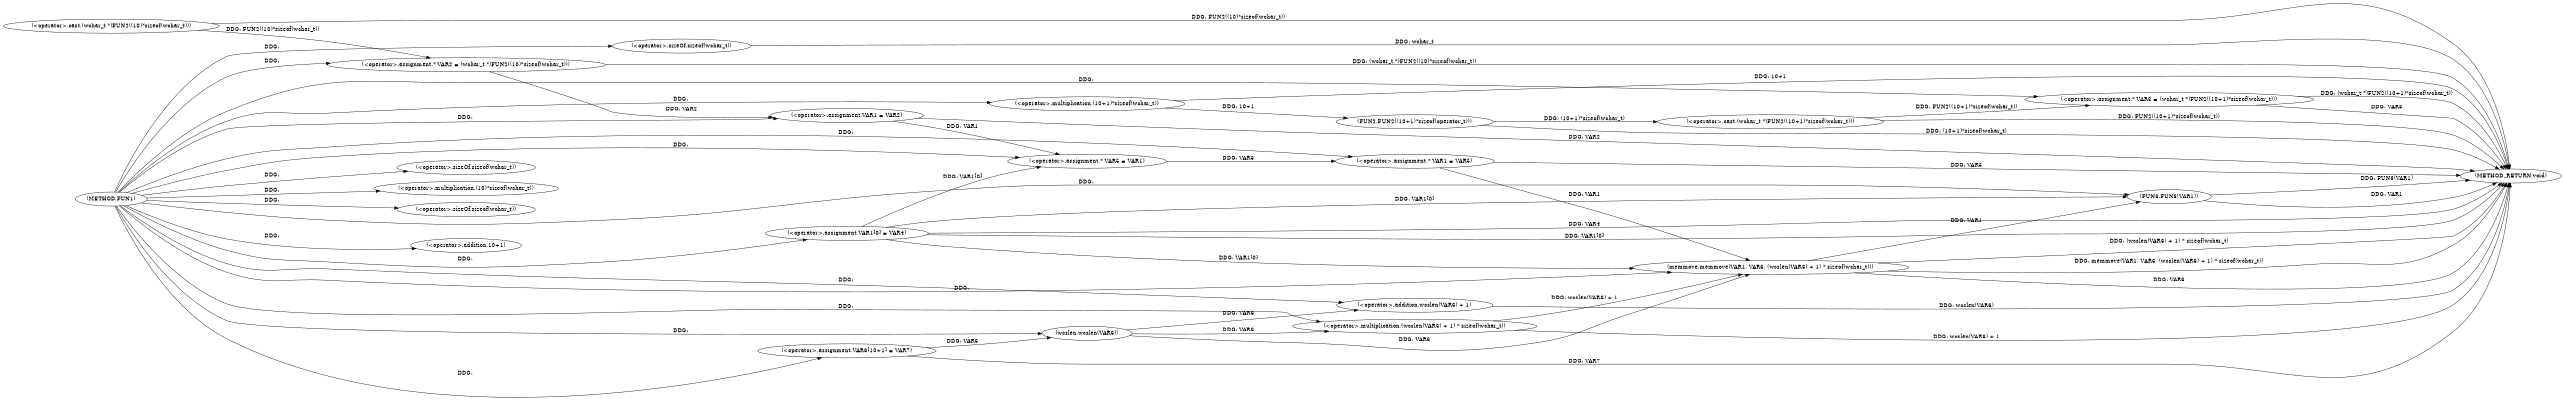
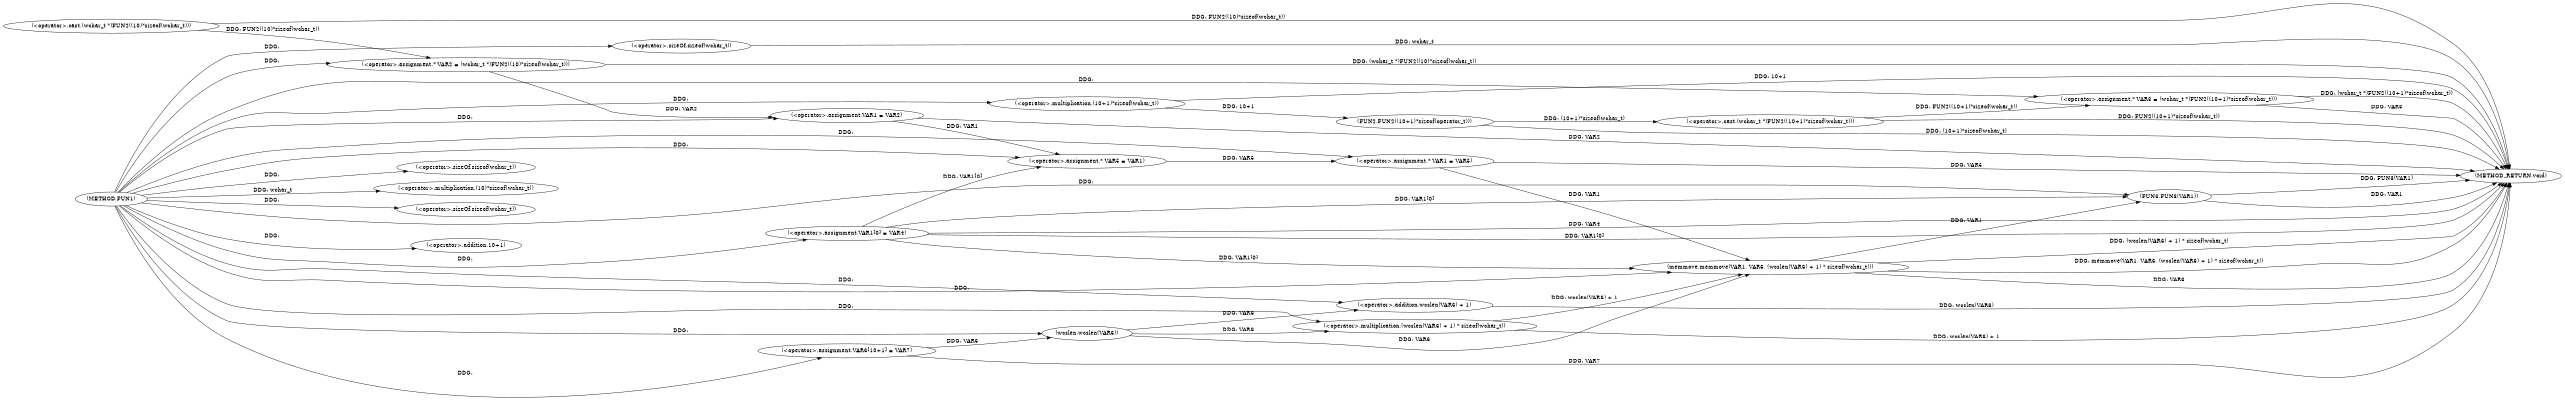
(273, 190) -> (273, 190)
